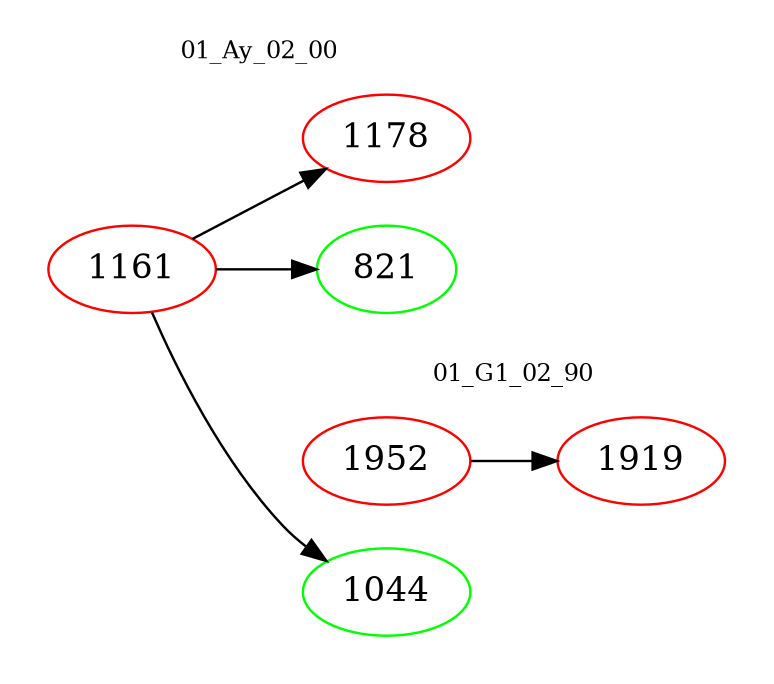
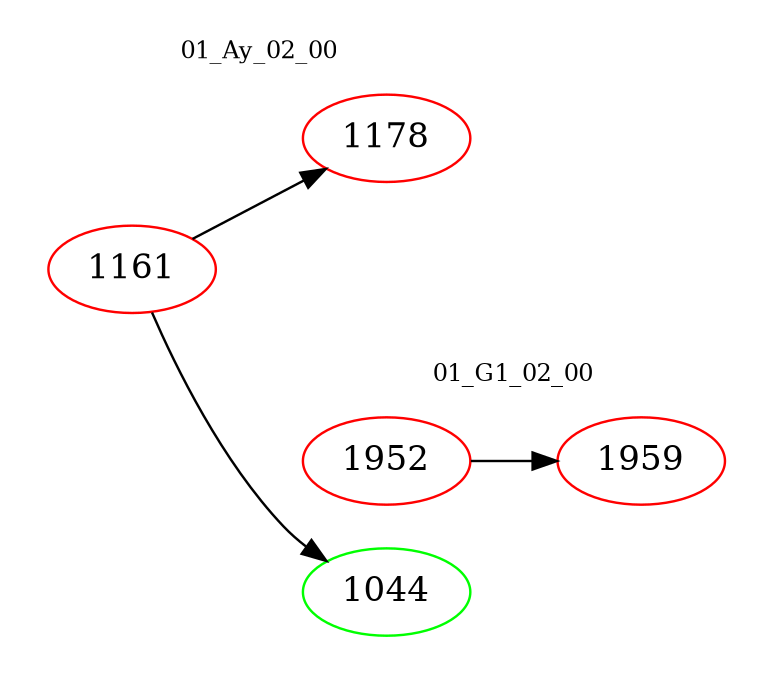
(387, 269) -> none
(514, 375) -> (514, 375)
(641, 461) -> (641, 461)
